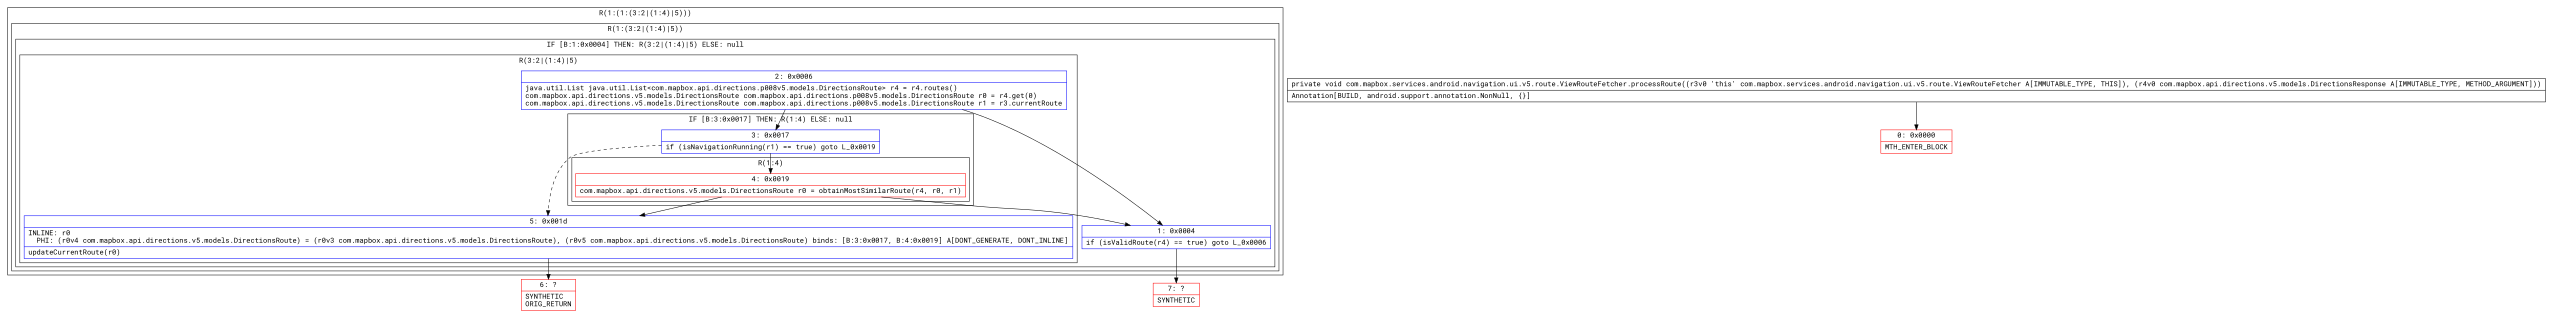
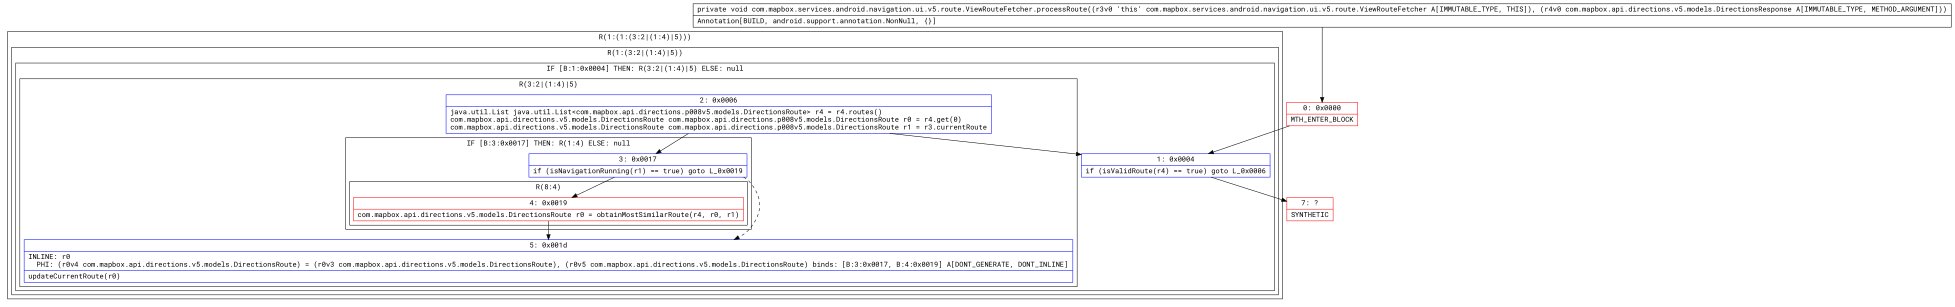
(771, 163) -> (548, 187)
(1004, 208) -> (1251, 139)
(548, 295) -> none
